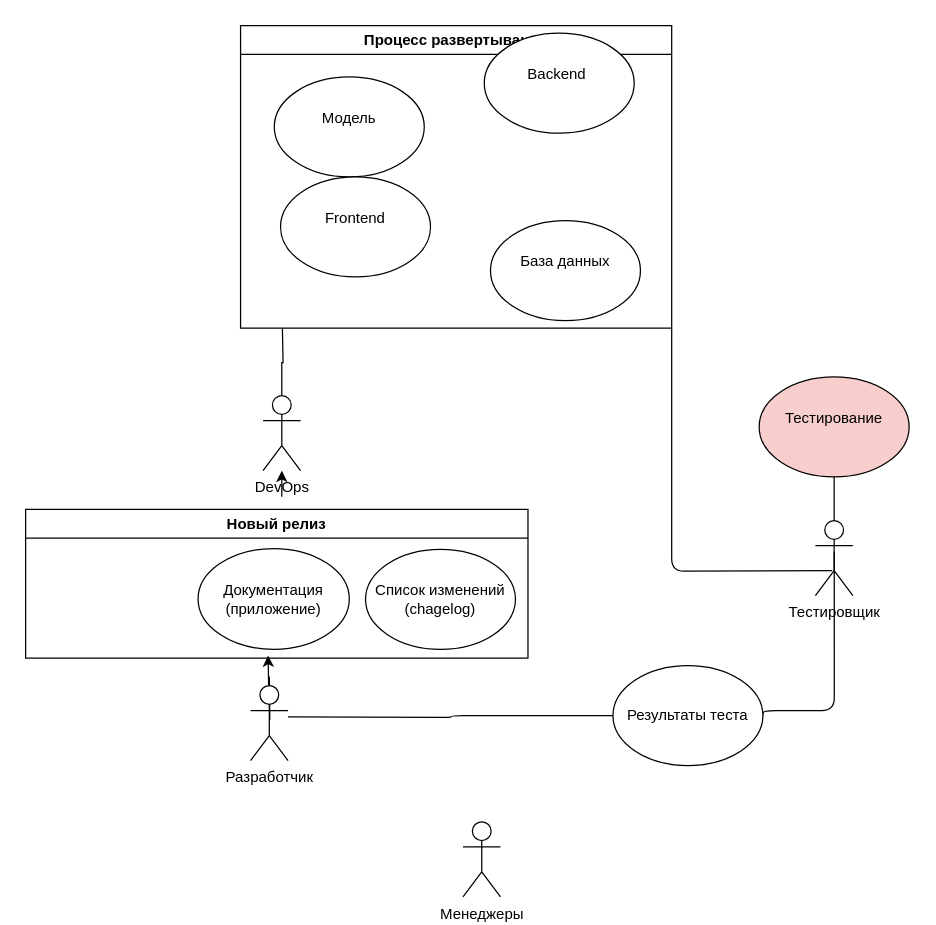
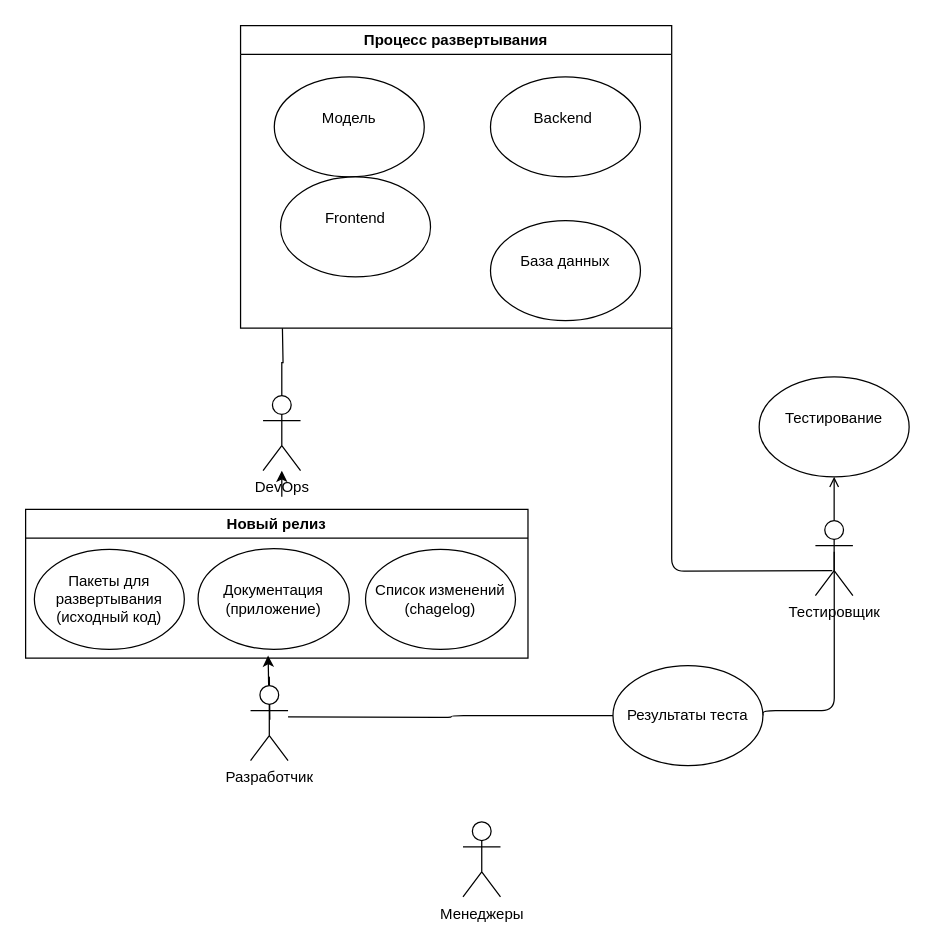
(559, 83) -> (566, 127)
(834, 427) -> (834, 427)
(834, 481) -> (834, 483)
none -> (109, 599)
